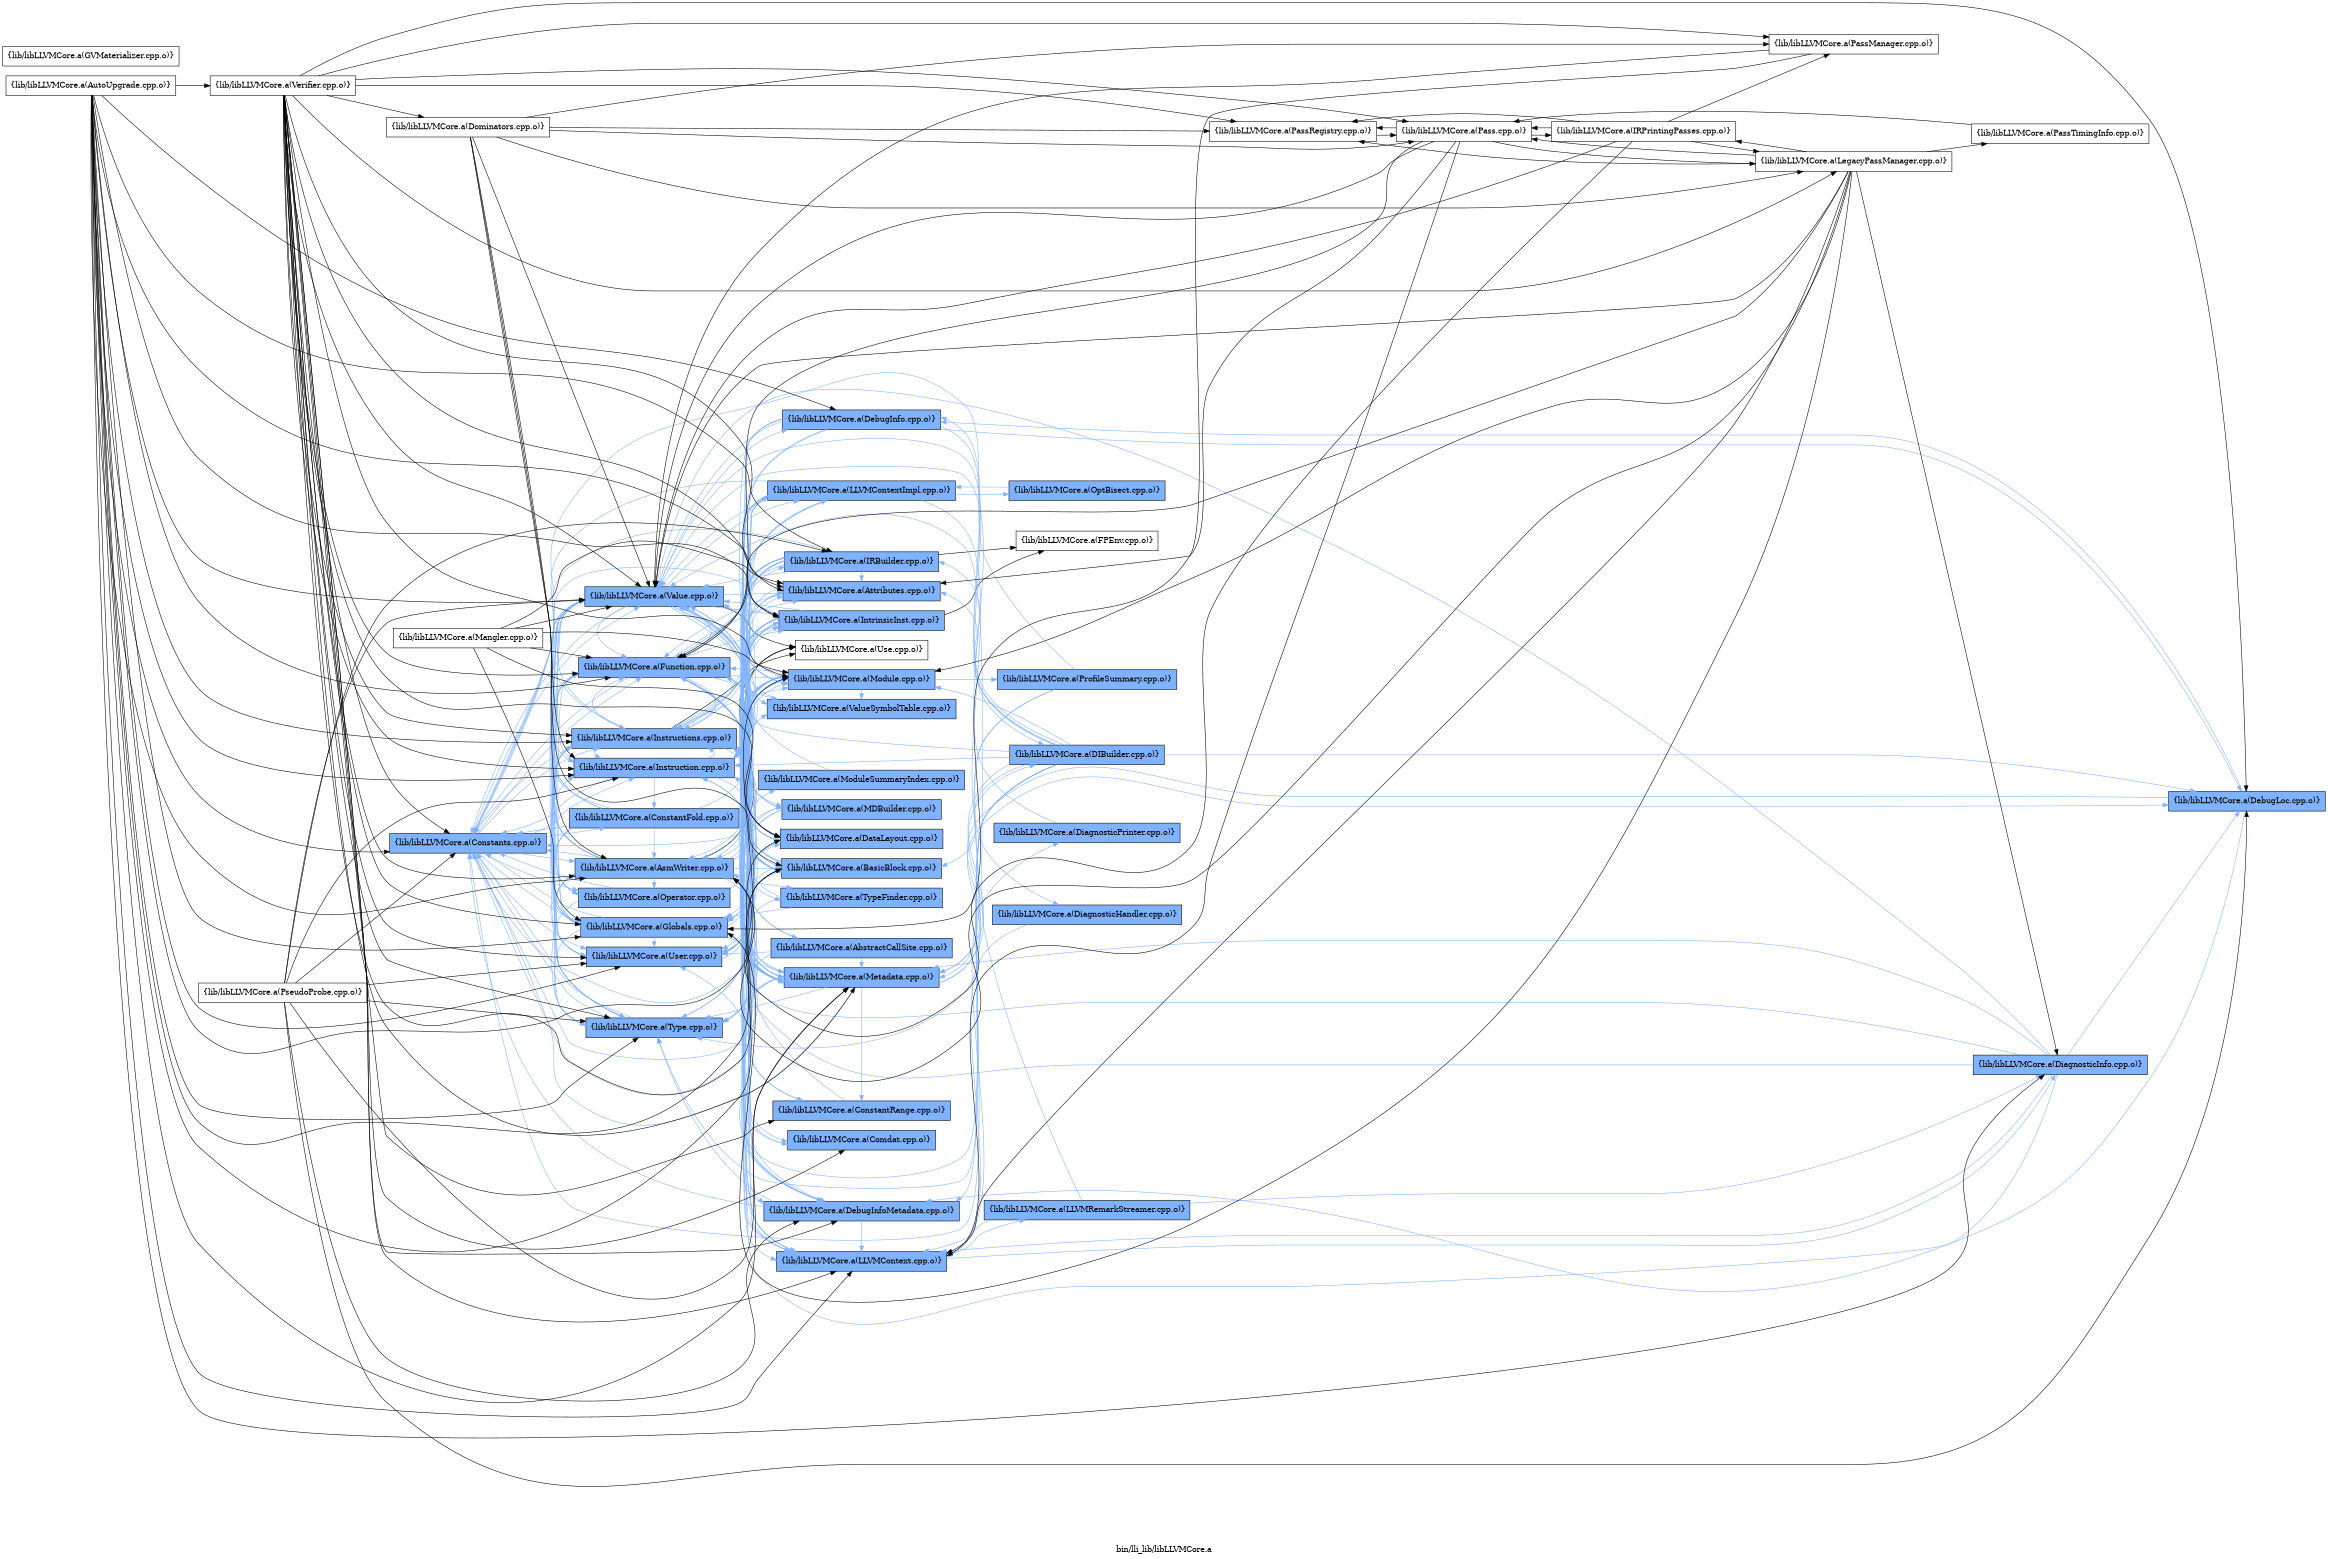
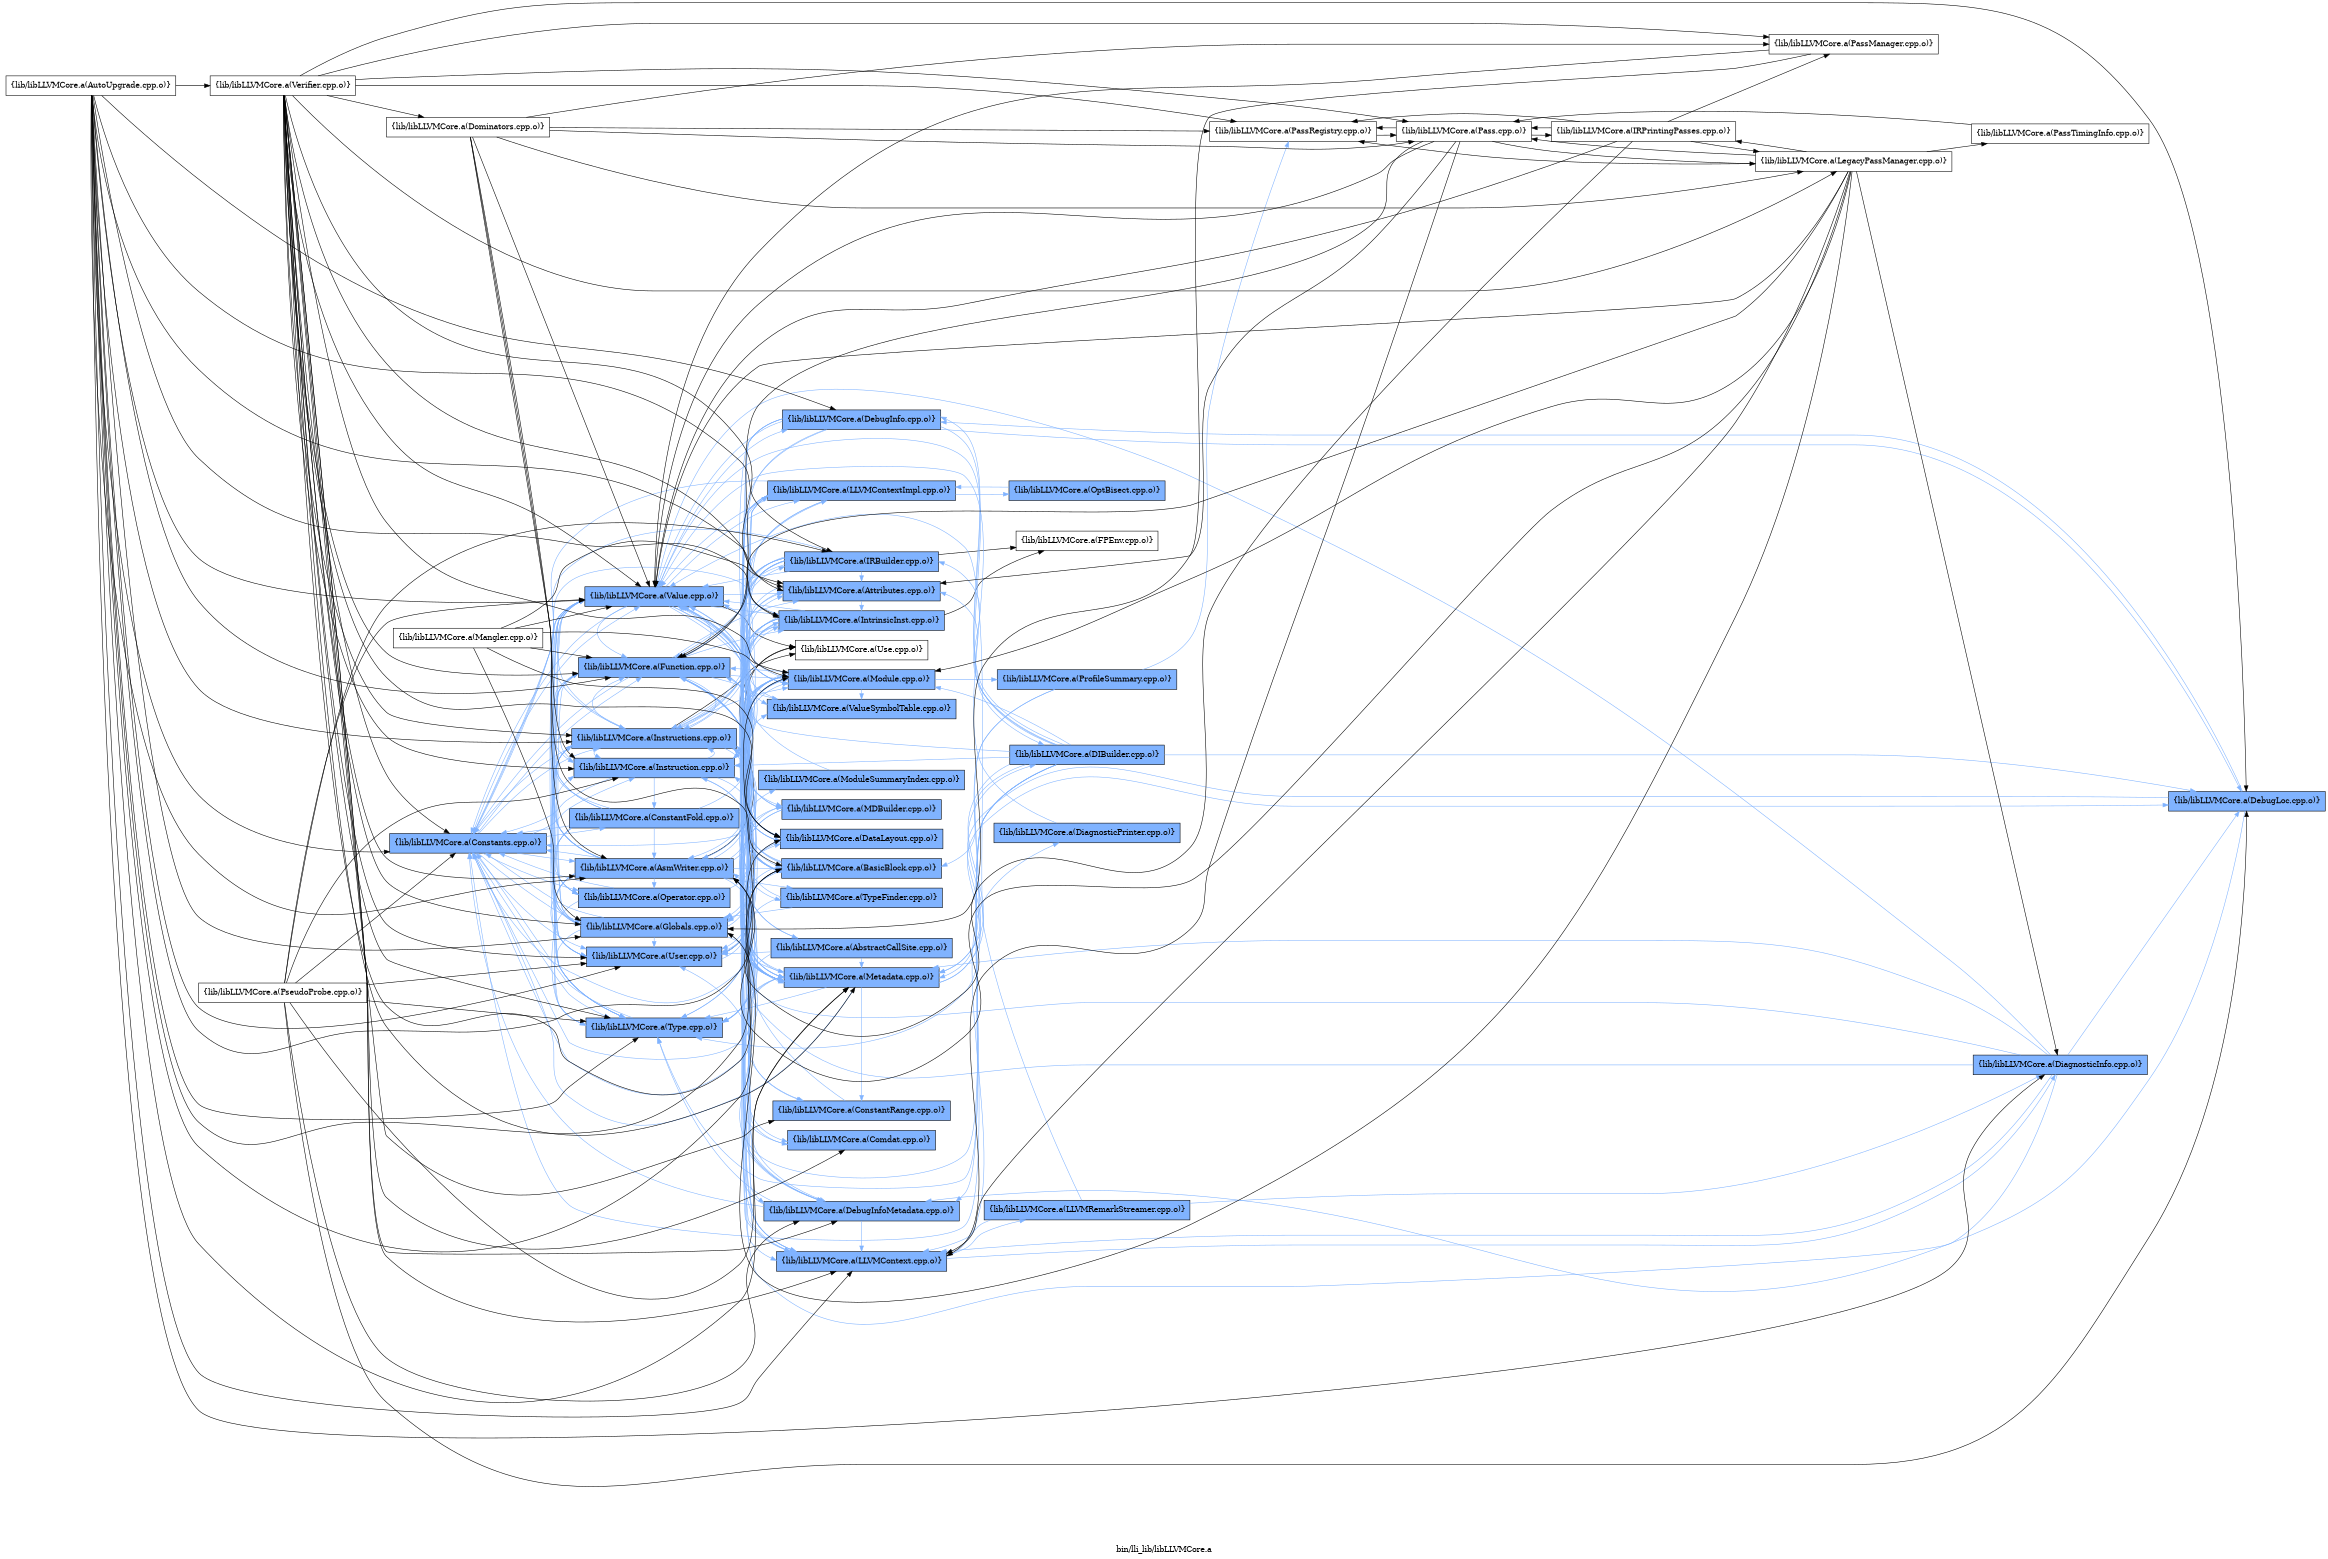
(91, 56) -> none
(737, 410) -> (1208, 417)
(143, 610) -> none
(722, 618) -> (862, 603)
(748, 828) -> none
(1087, 915) -> none
